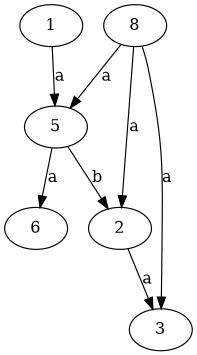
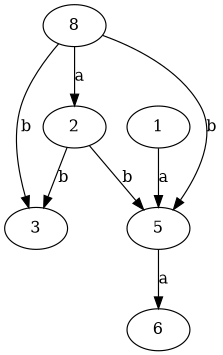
(107, 76) -> (212, 127)
(85, 173) -> (113, 173)
(167, 178) -> (27, 127)
(147, 279) -> (64, 178)
